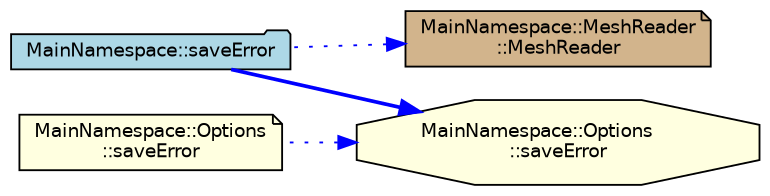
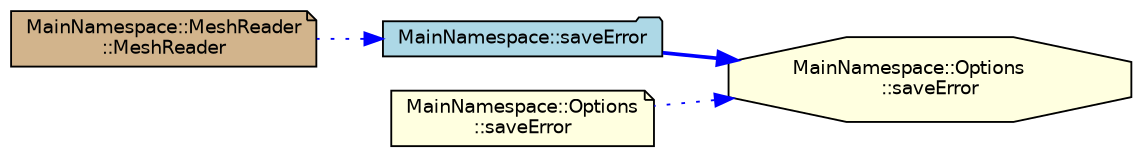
(339, 46) -> (340, 39)
